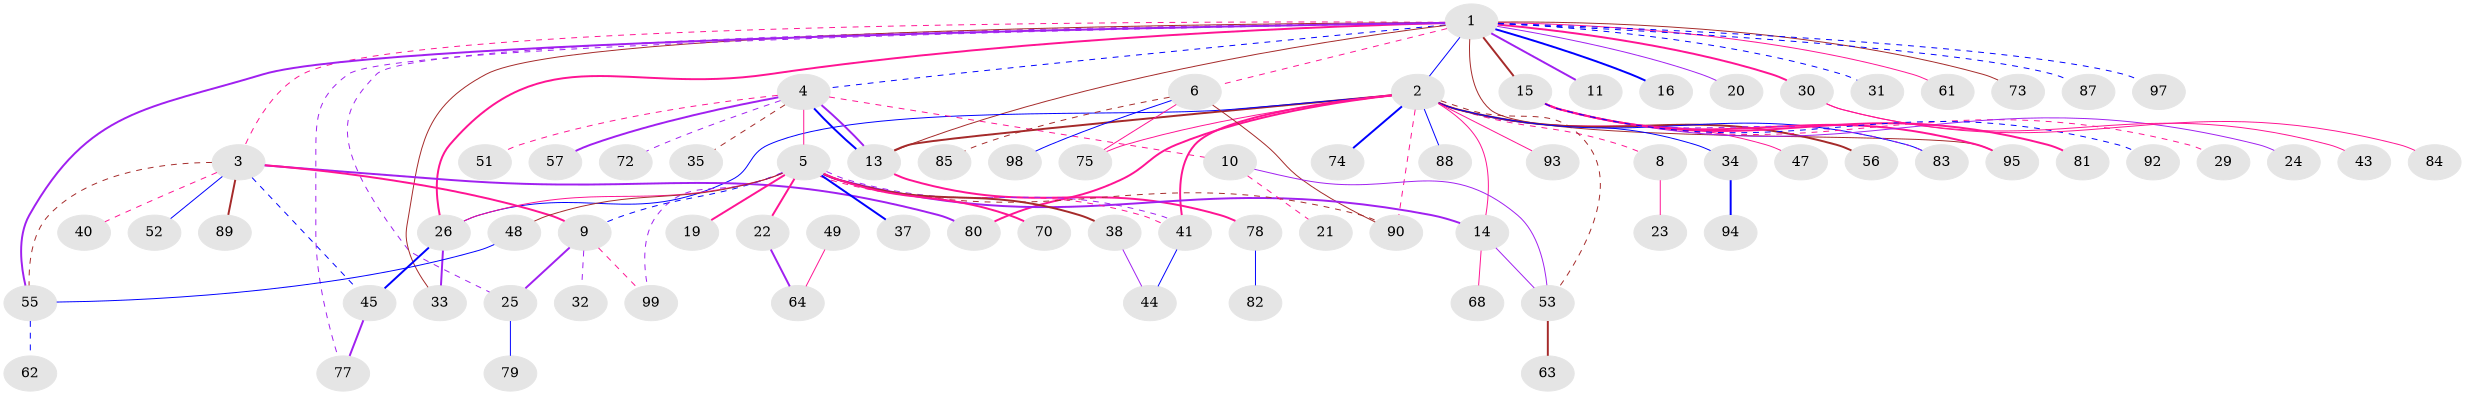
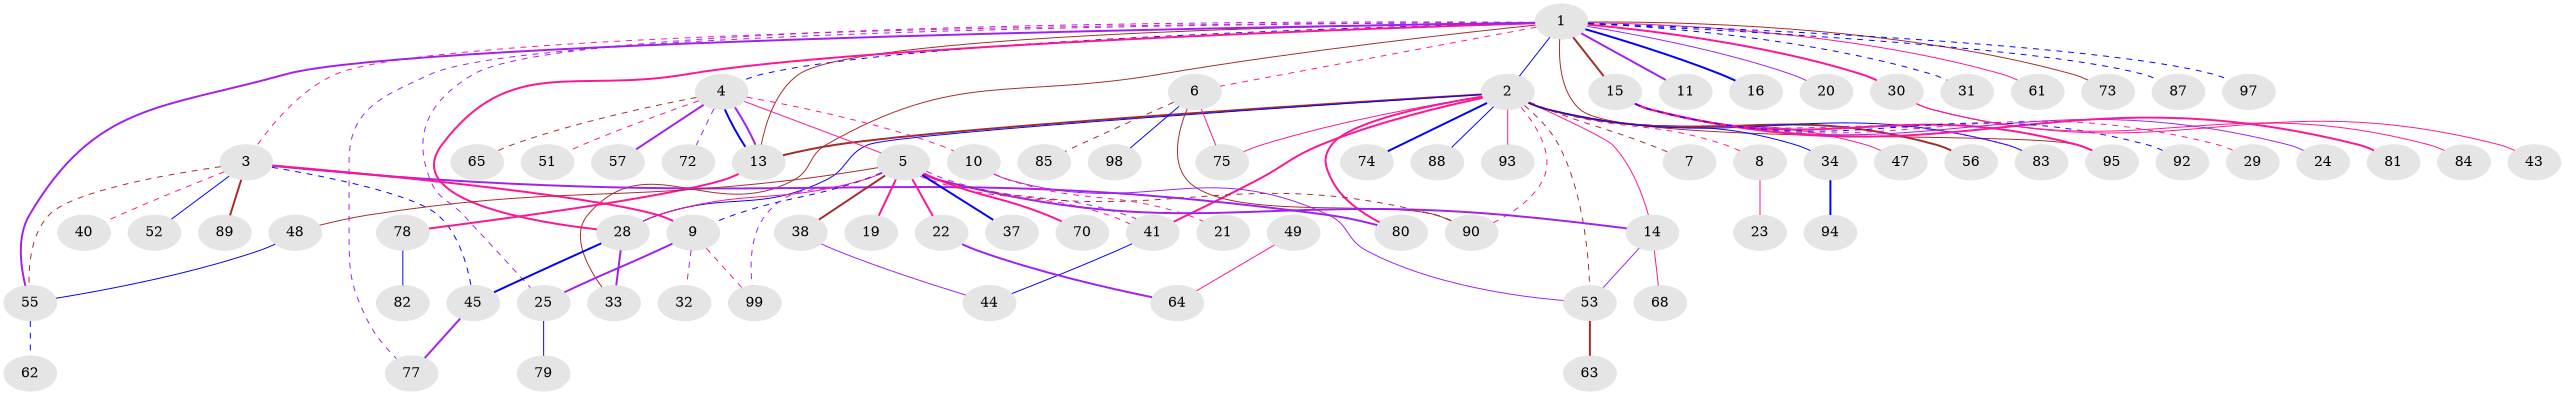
(696, 162) -> (477, 162)
none -> (1690, 162)
(444, 233) -> (623, 233)
